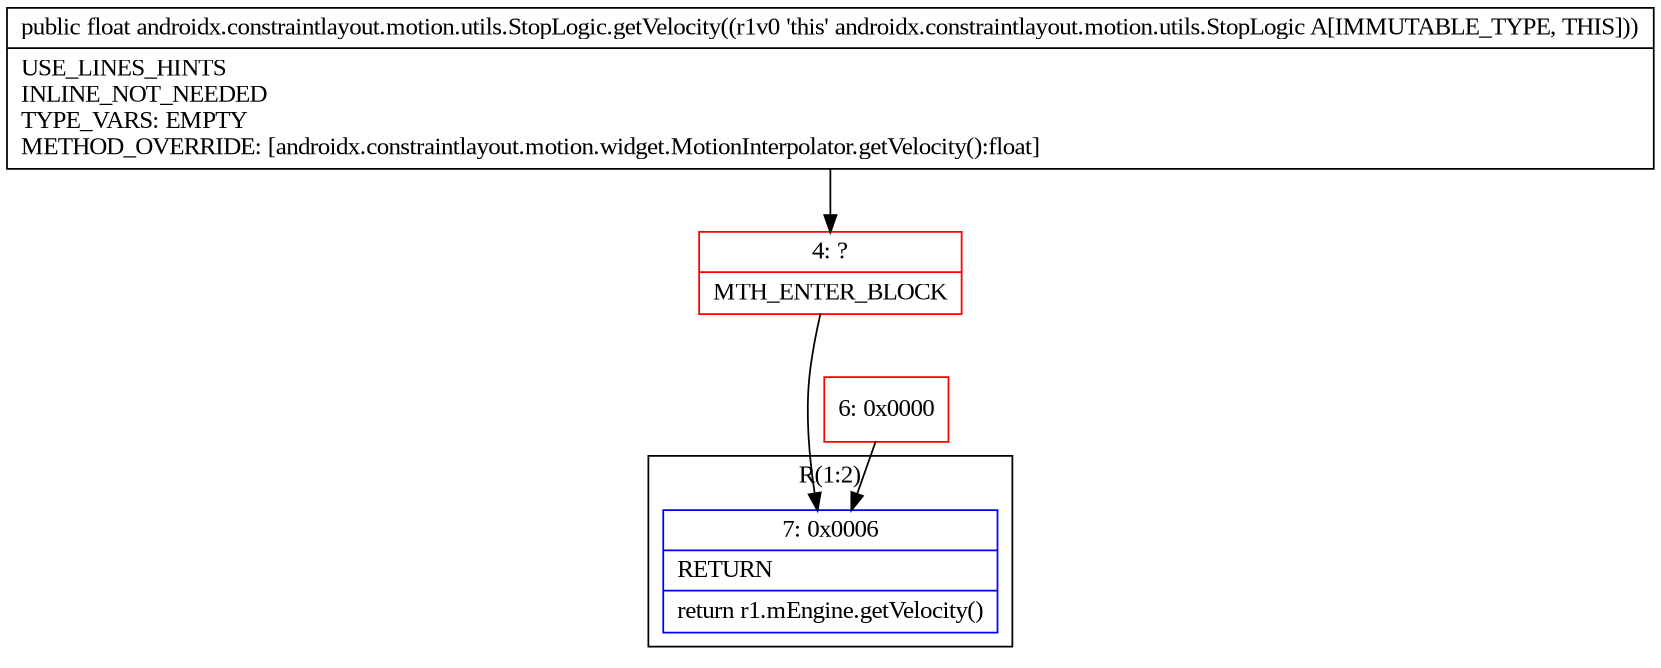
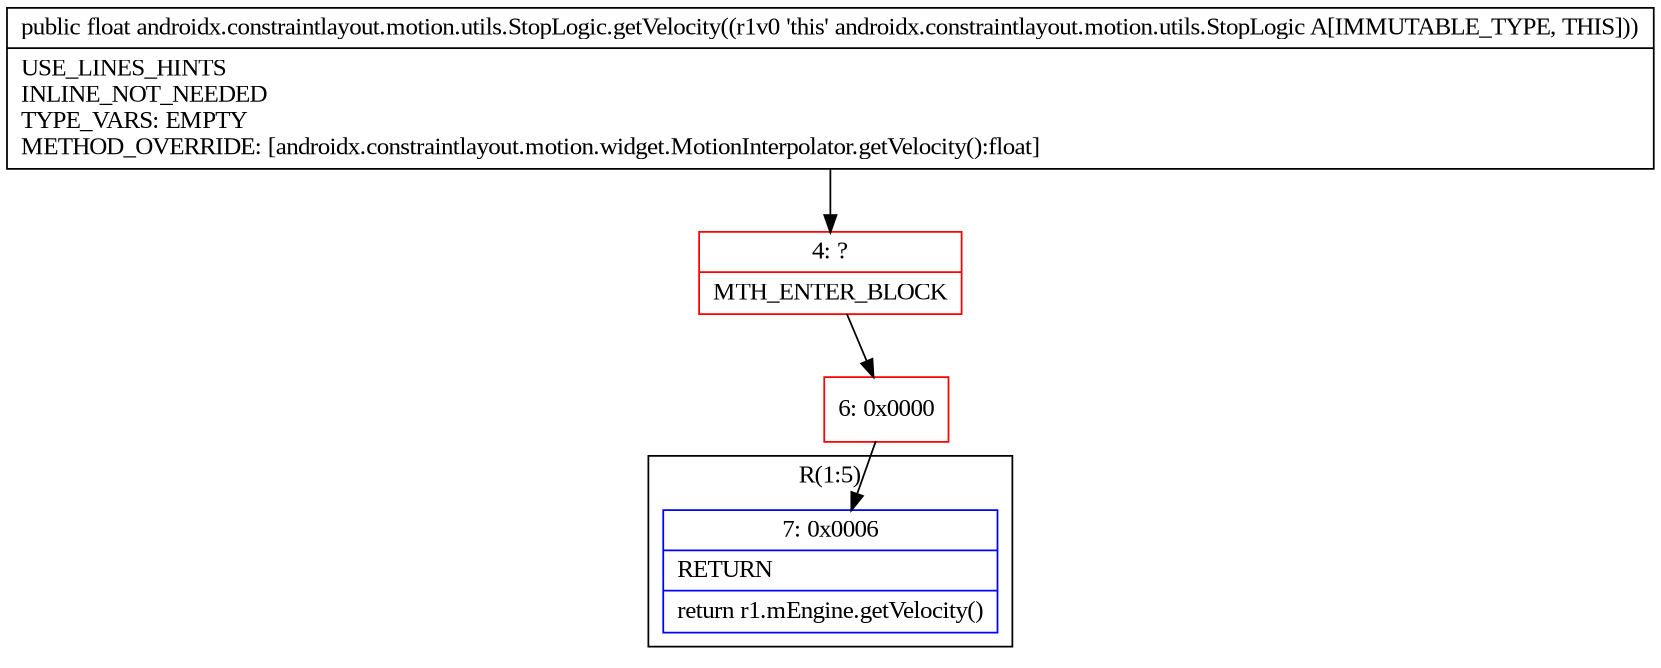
(808, 403) -> (857, 337)
(830, 476) -> (830, 476)
